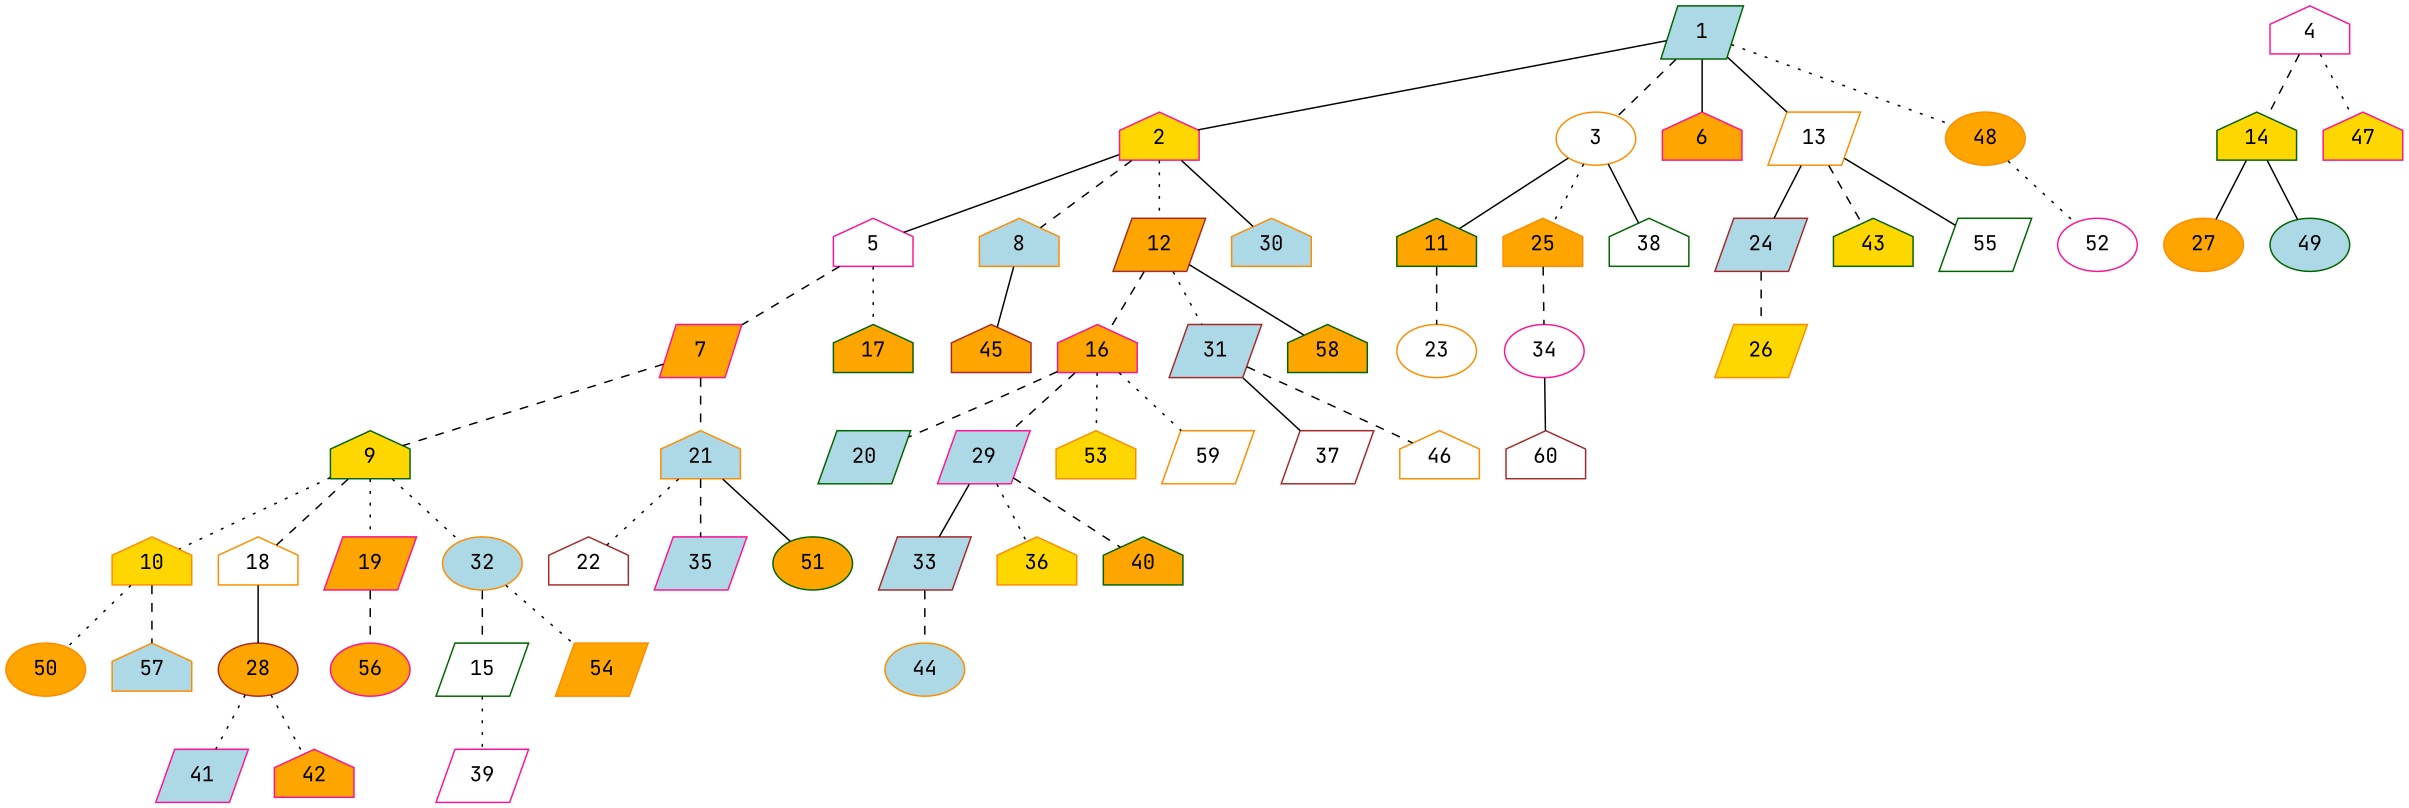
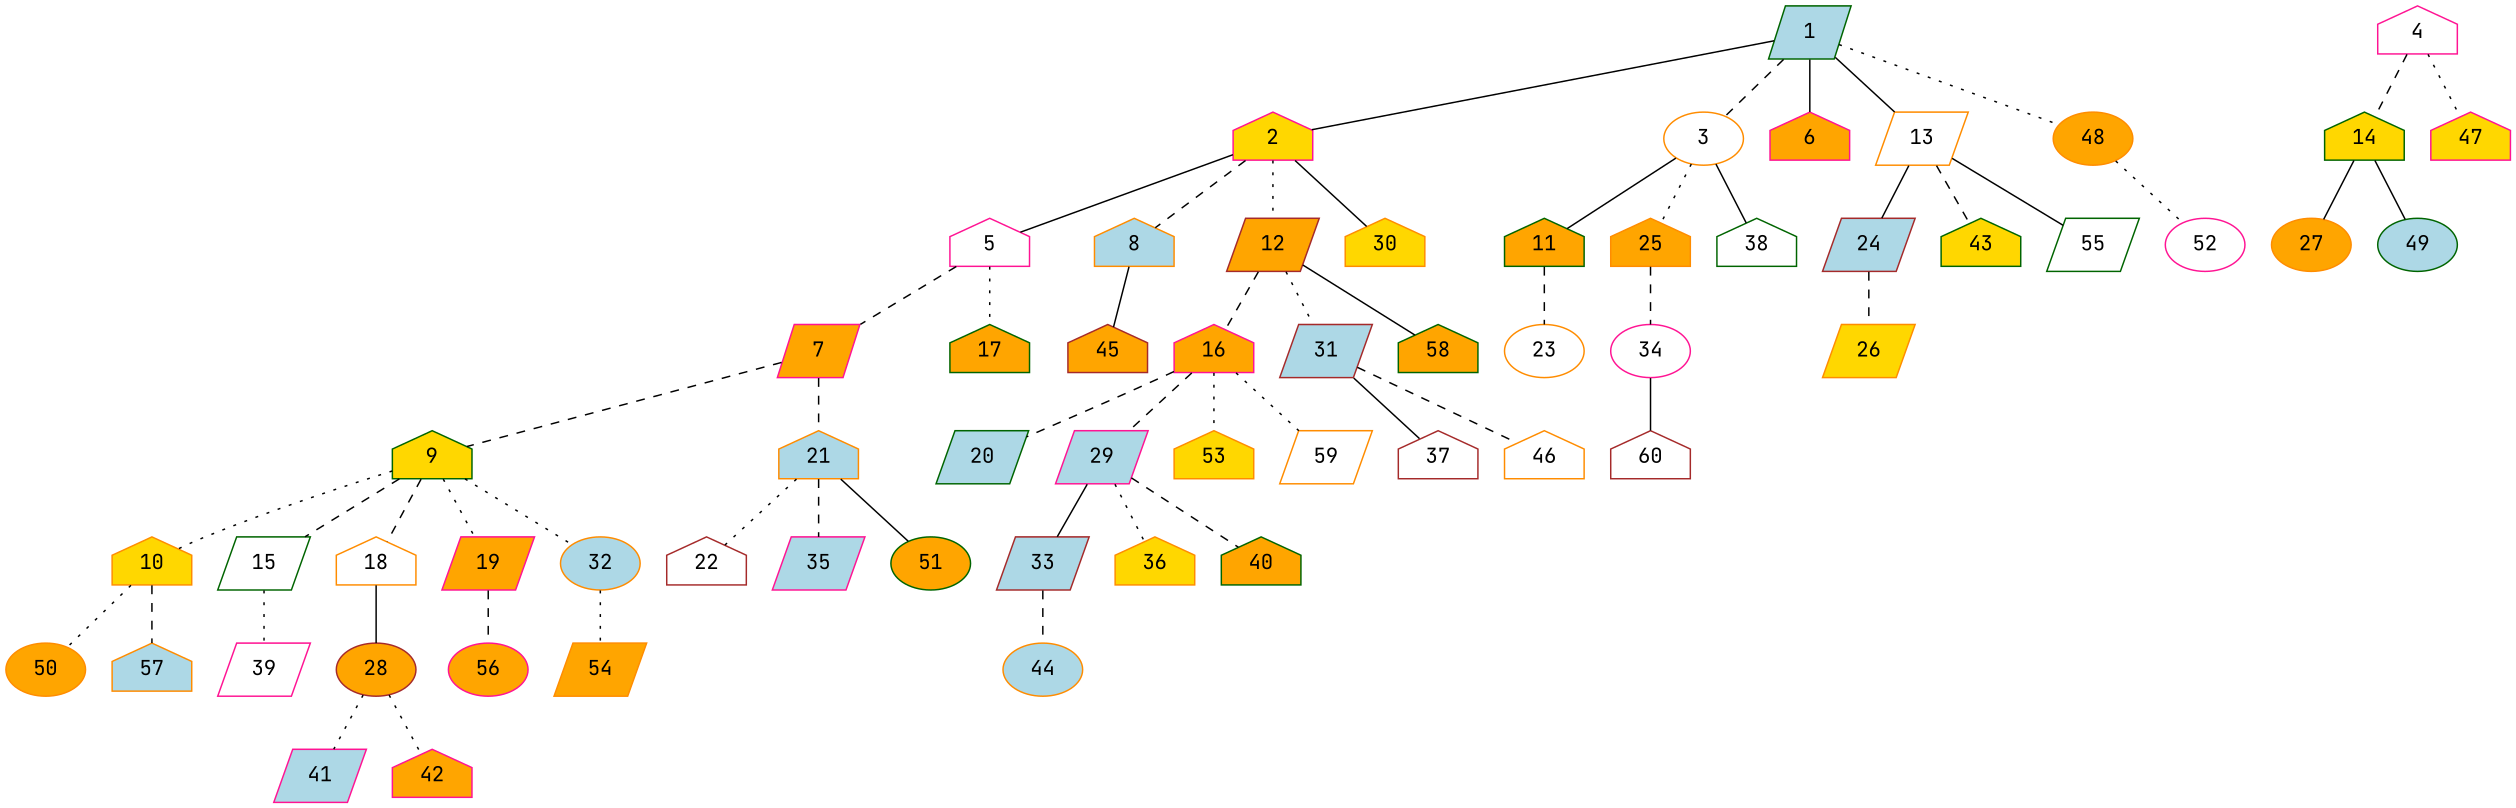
(1271, 245) -> (1385, 245)
(1328, 457) -> (1438, 457)
(482, 617) -> (352, 508)
